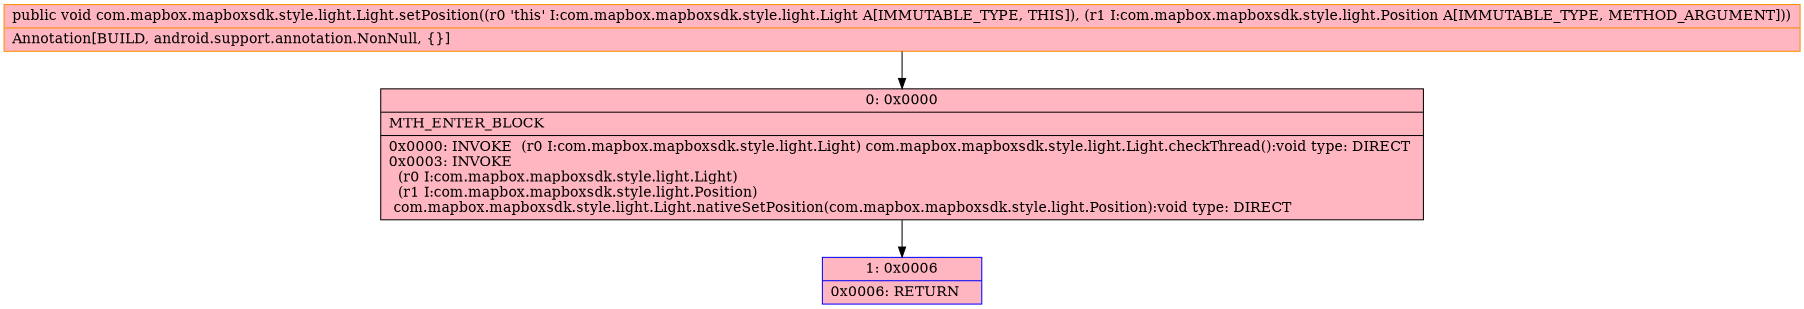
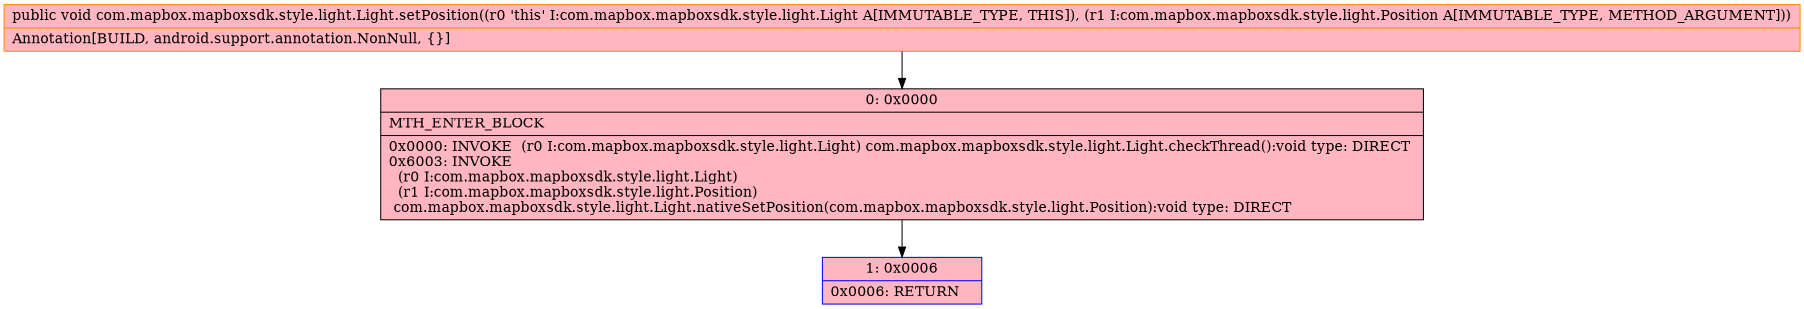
(455, 162) -> (455, 162)
